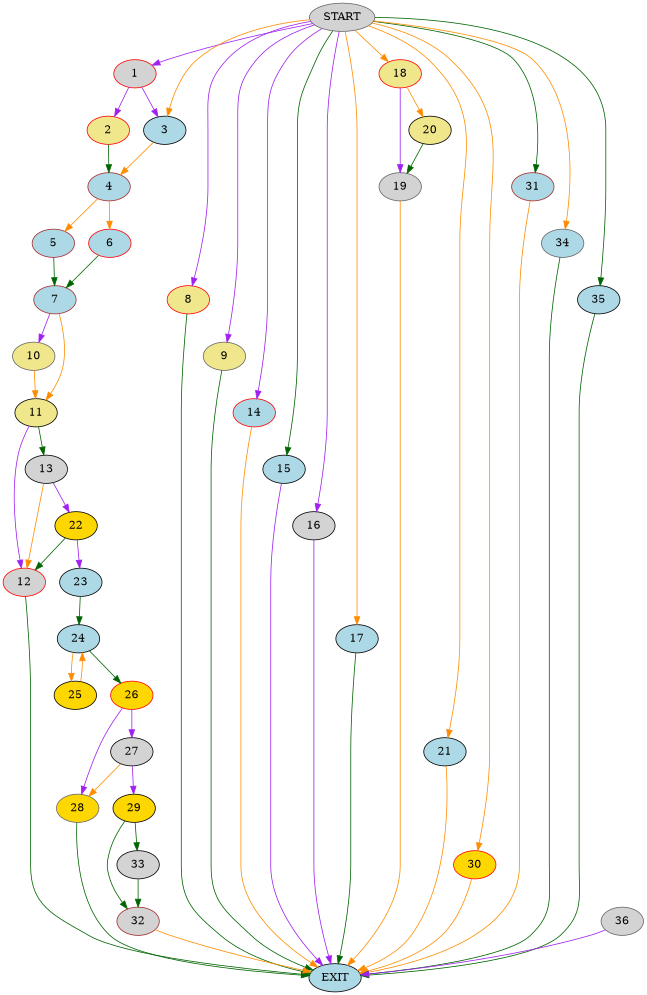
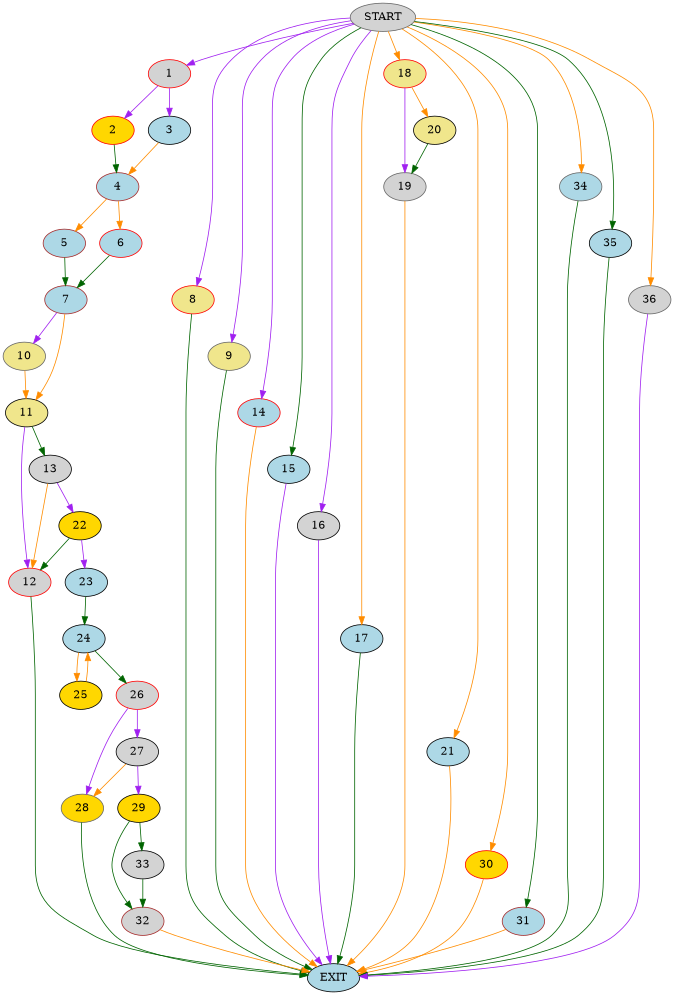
(205, 54) -> (620, 76)
(108, 130) -> (113, 130)
(132, 695) -> (137, 695)
